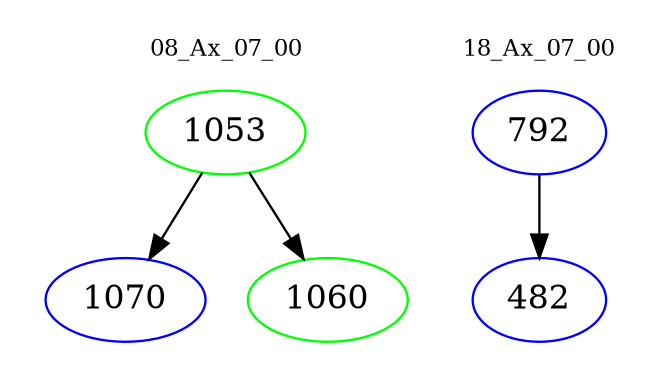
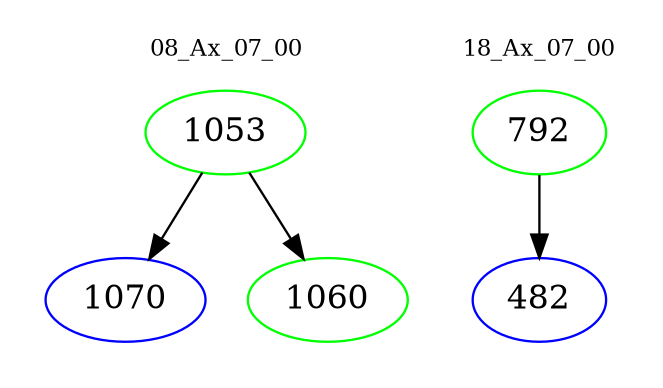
(539, 133) -> (539, 133)
